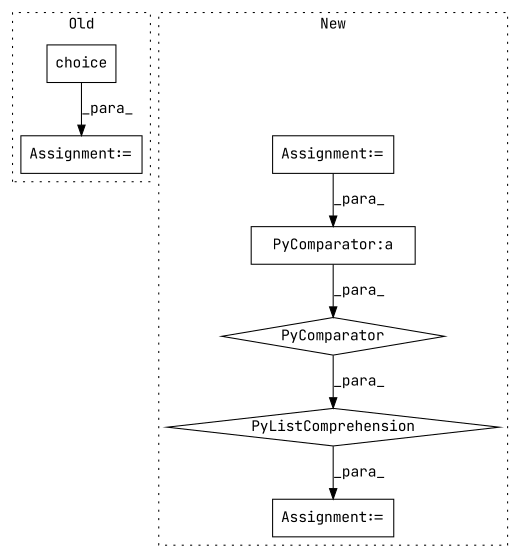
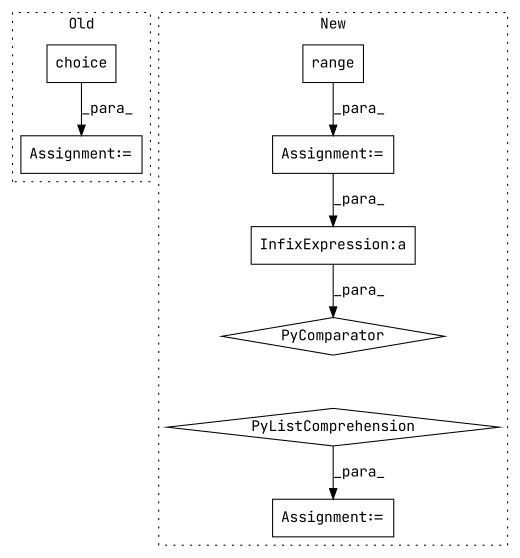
none -> (333, 64)
(333, 245) -> (333, 245)
(333, 377) -> none
